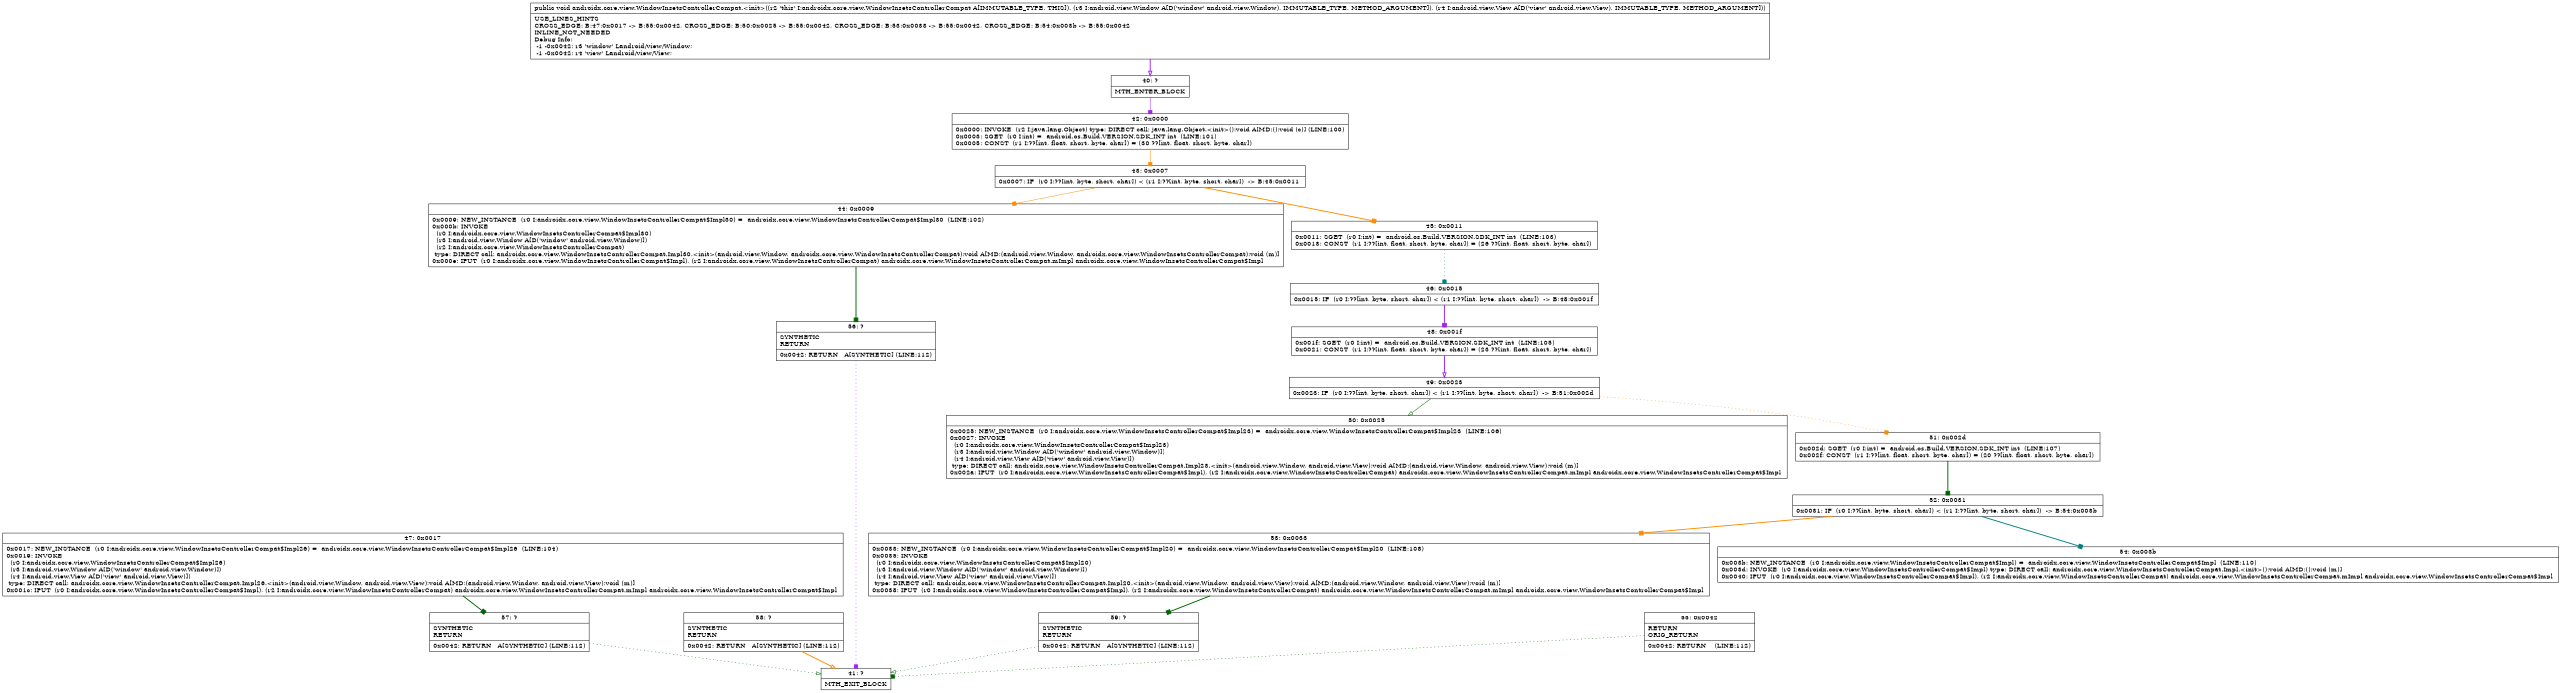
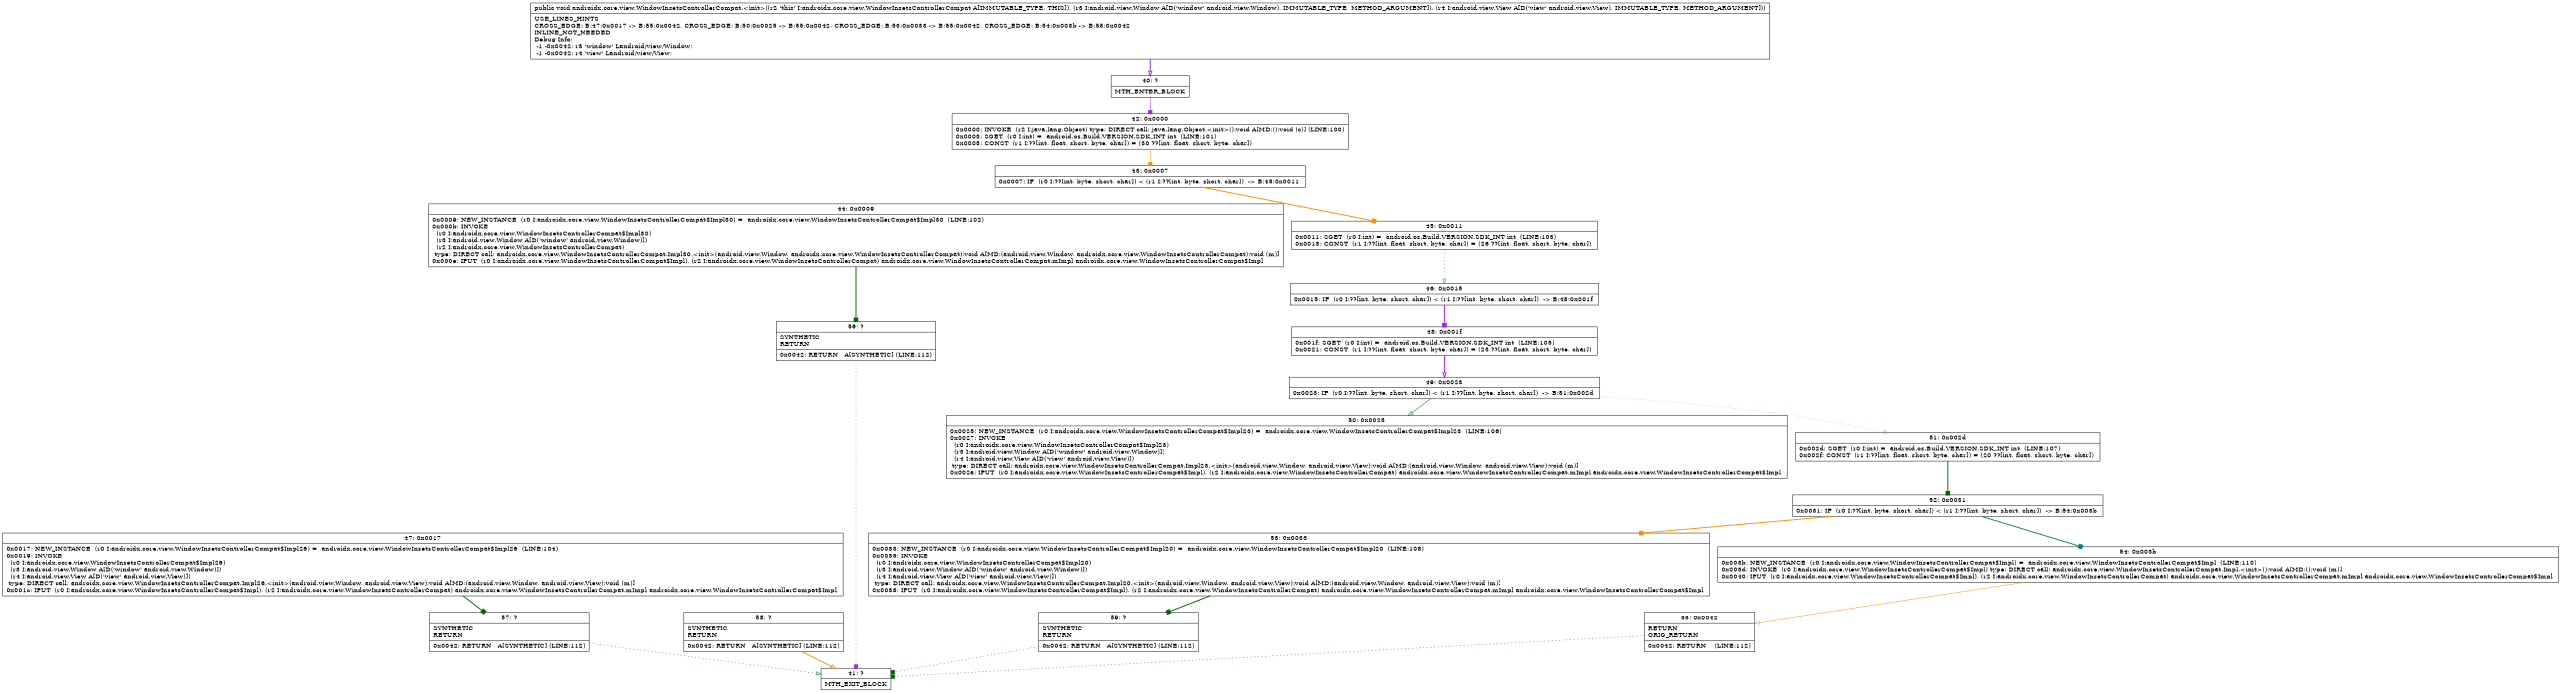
(1058, 195) -> none
(1444, 264) -> (1444, 264)
(1742, 409) -> (1742, 409)
none -> (1893, 602)
(967, 659) -> (967, 659)
